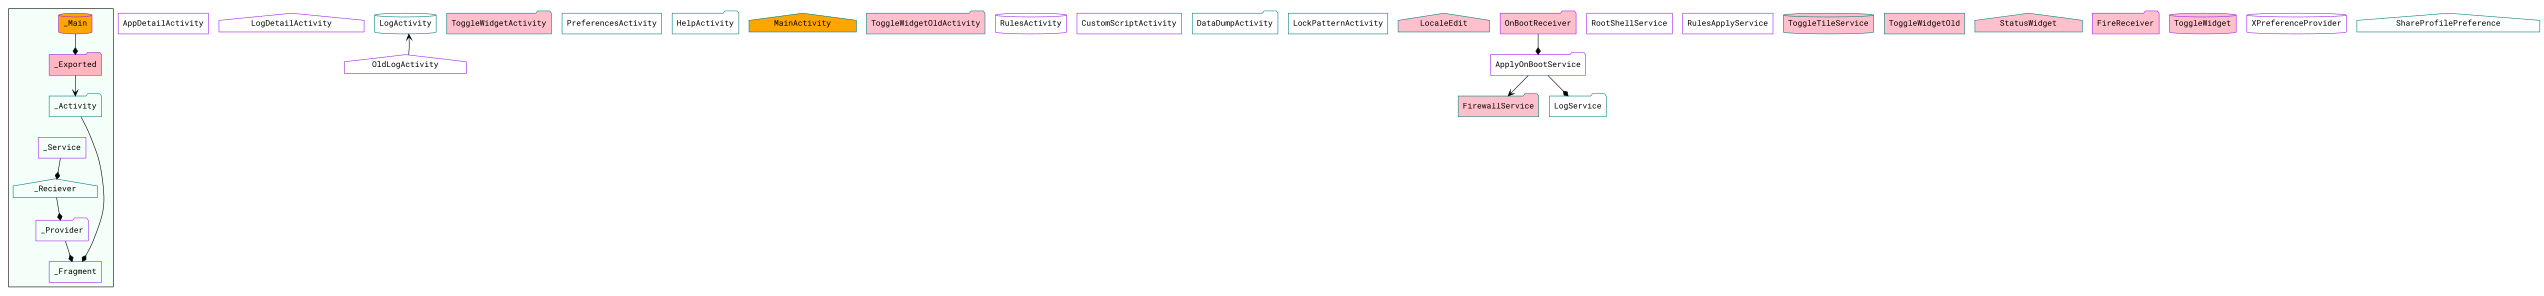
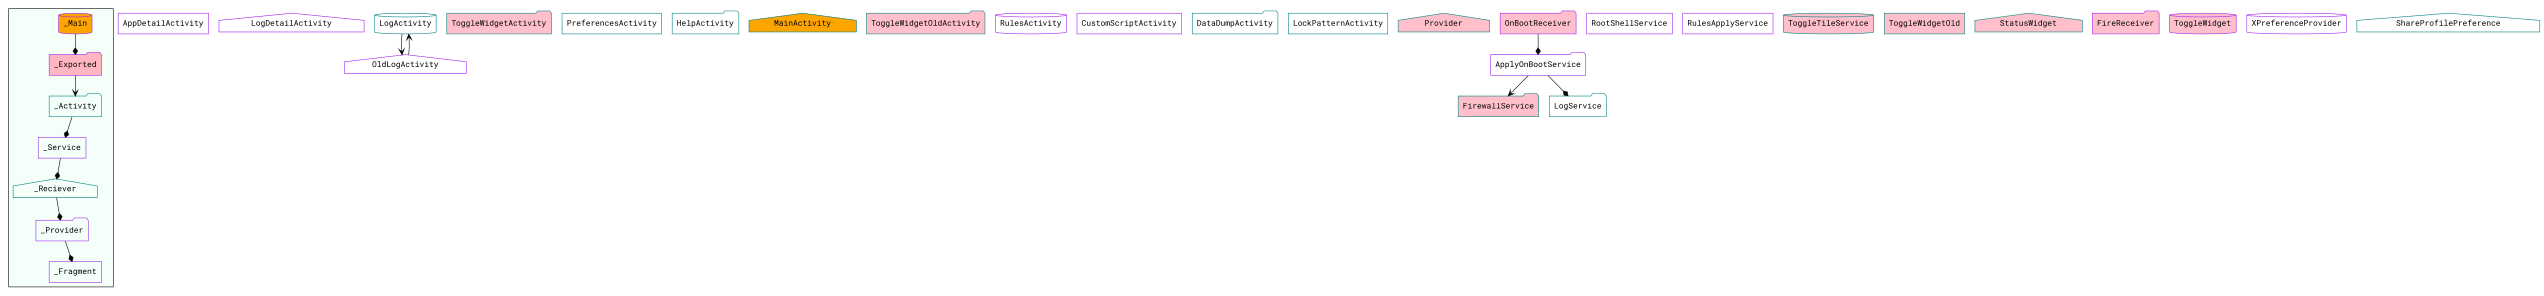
(1444, 24) -> (1444, 24)
none -> (402, 42)
(103, 186) -> (70, 124)
